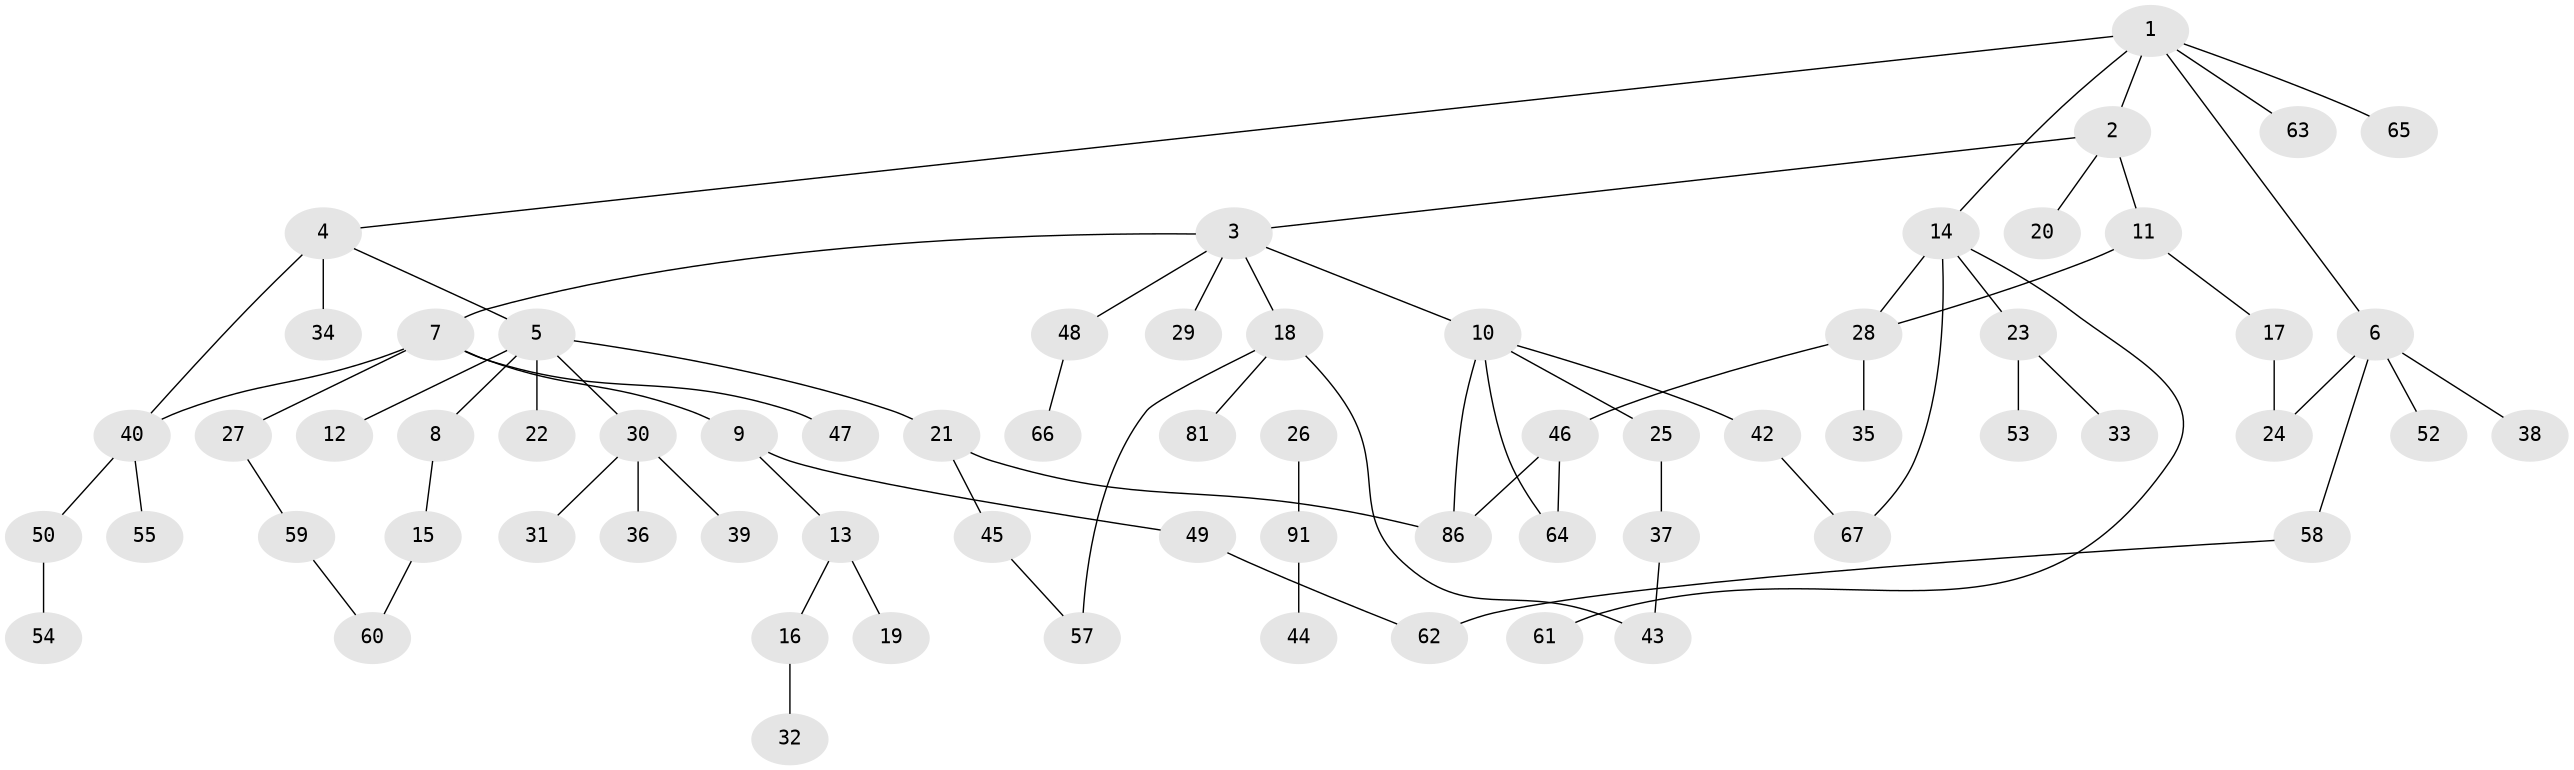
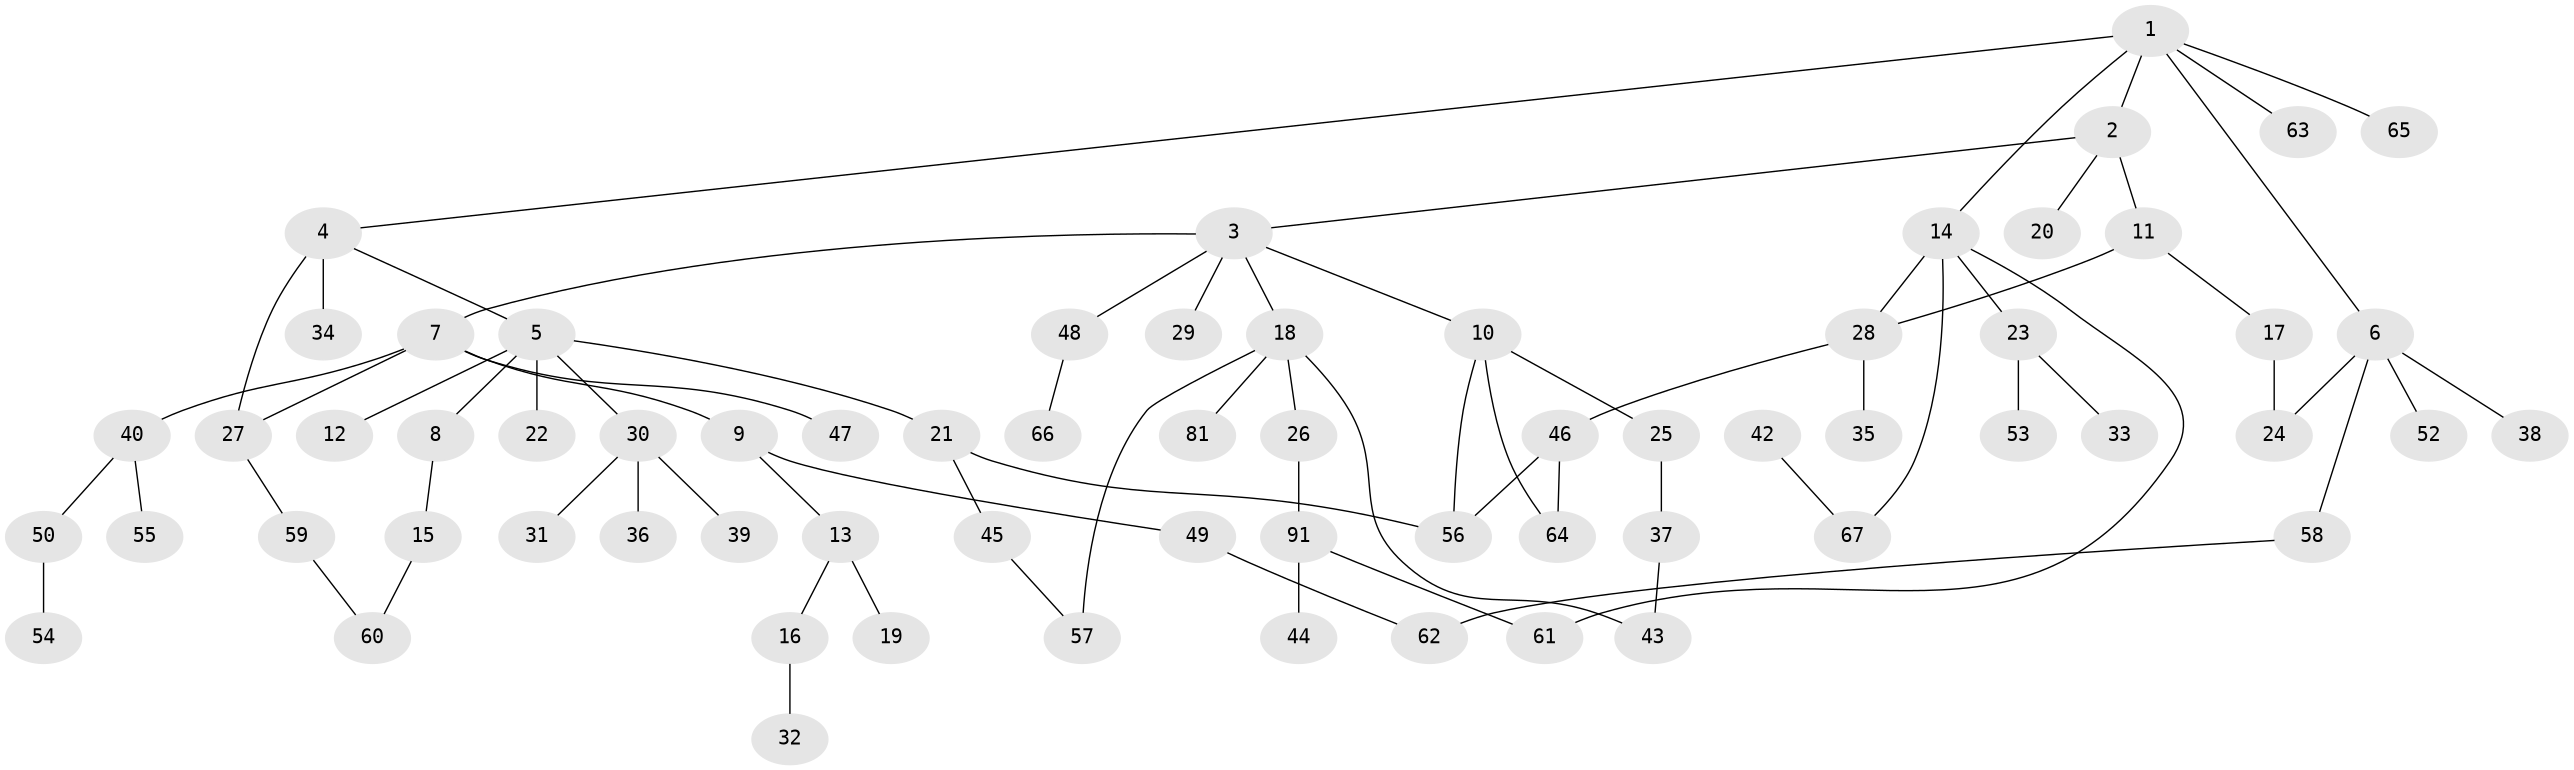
(225, 332) -> (264, 330)
(1626, 379) -> none
none -> (1292, 385)
(1453, 537) -> (1453, 537)
none -> (1421, 588)
